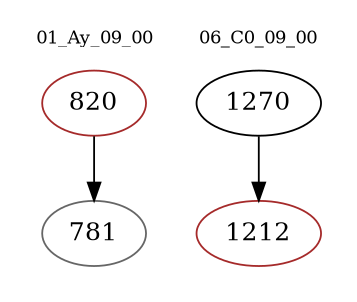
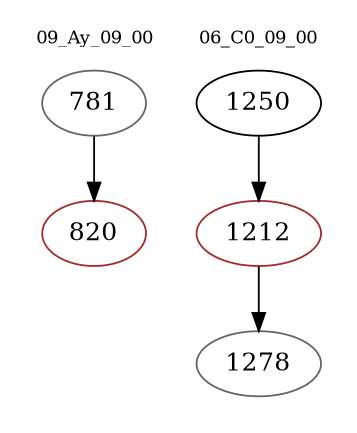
(95, 39) -> (95, 39)
(259, 103) -> (259, 103)
(94, 159) -> (94, 159)
none -> (259, 364)
